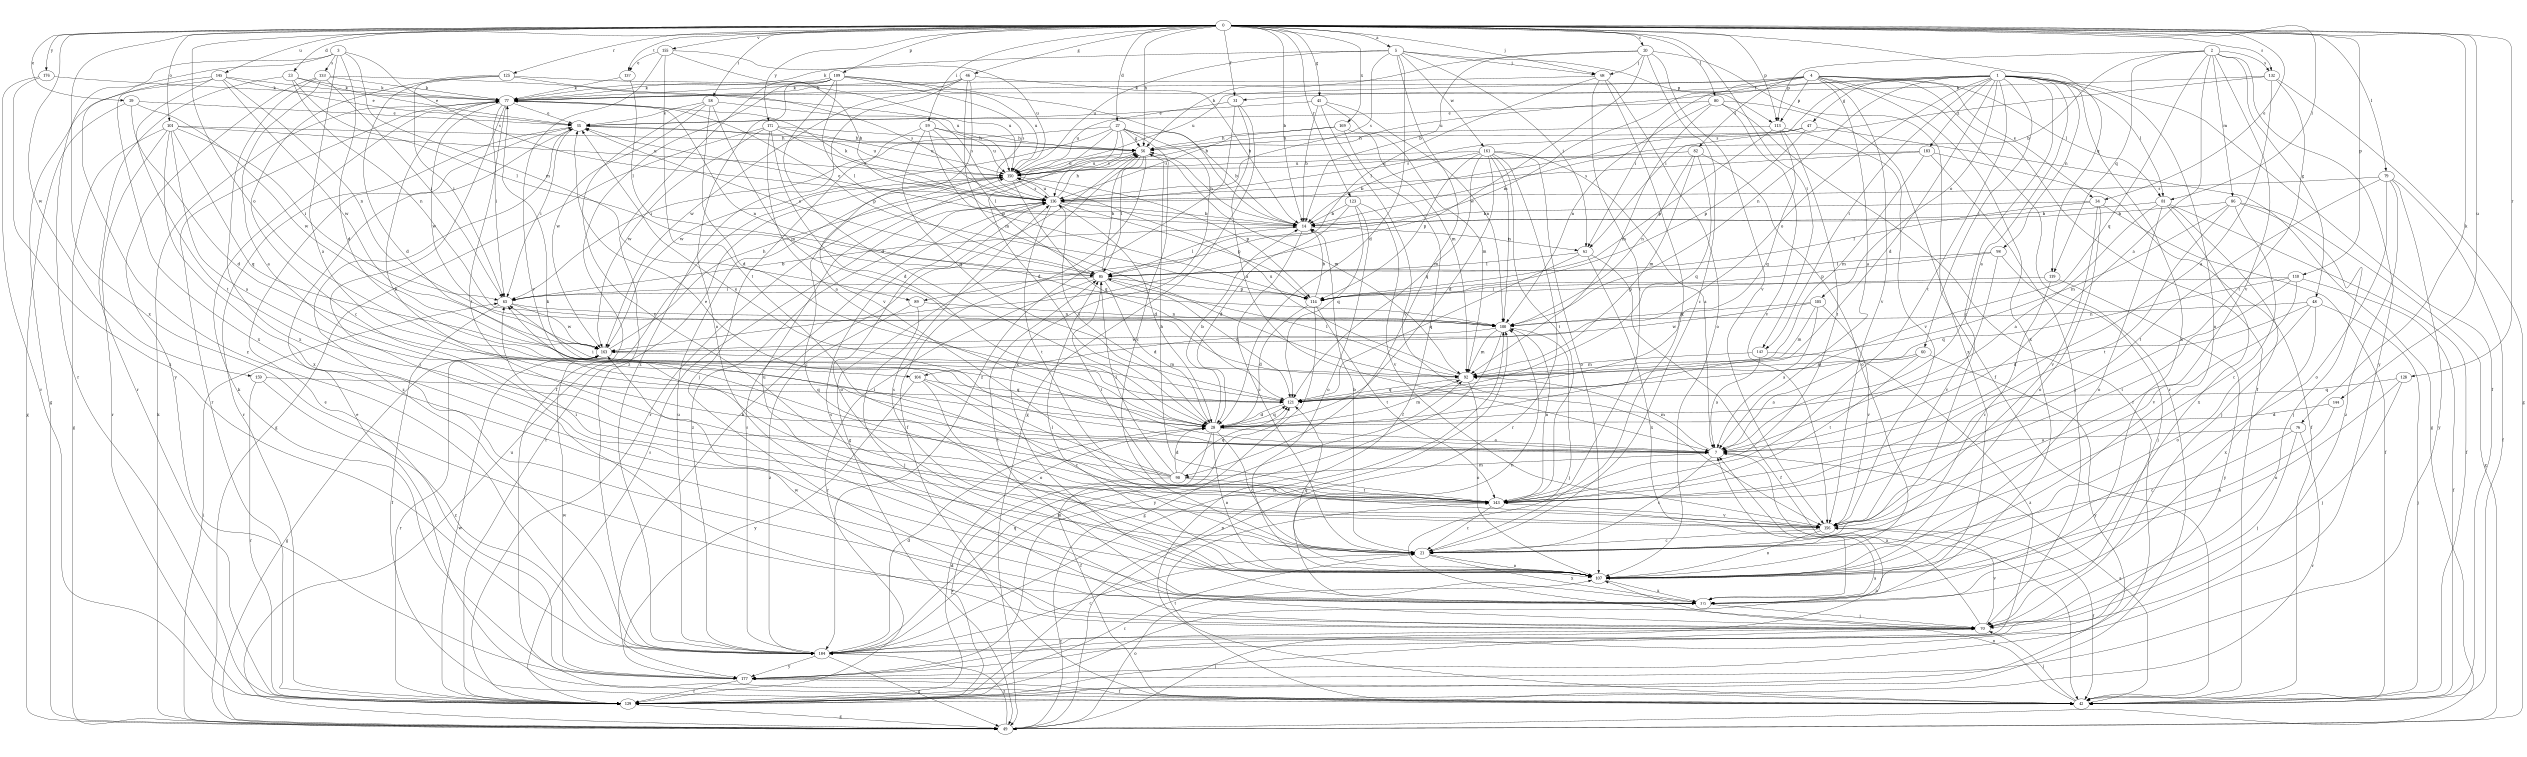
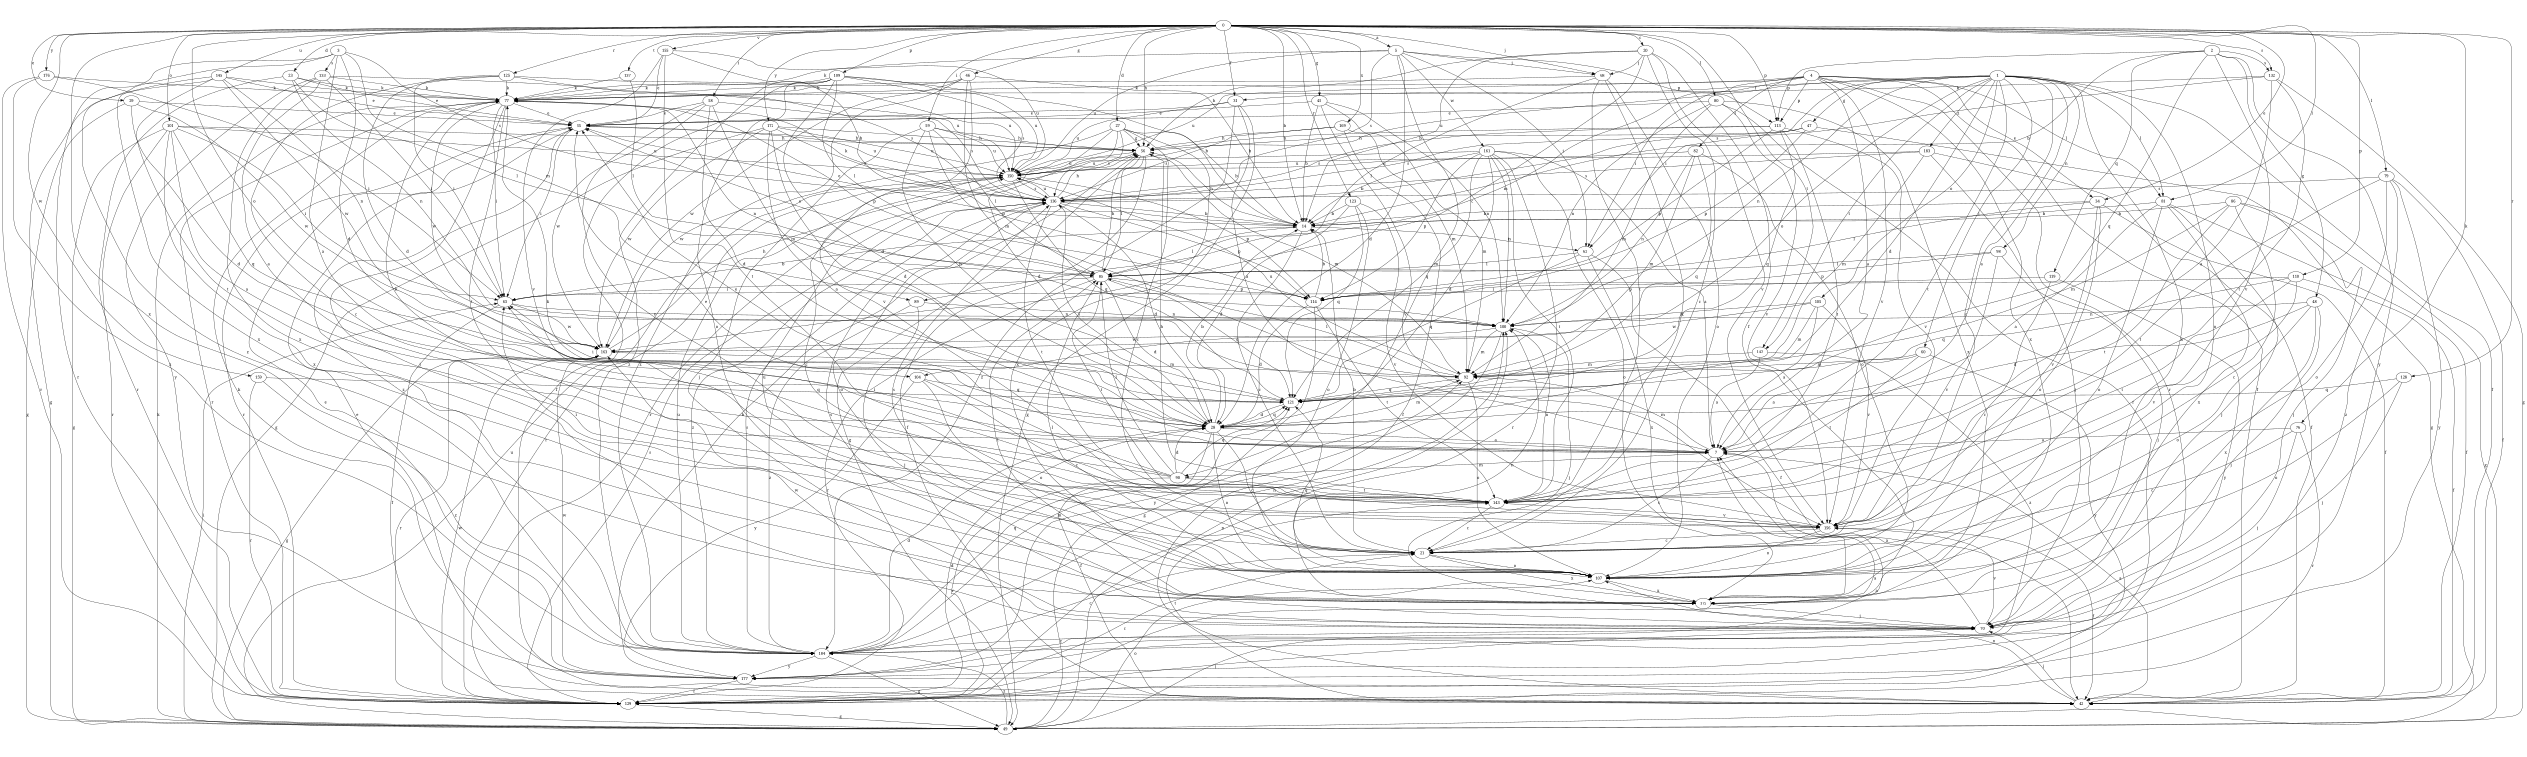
(1759, 38) -> none
(643, 58) -> (647, 112)
none -> (507, 87)
none -> (925, 115)
(2222, 125) -> none
none -> (1414, 141)
(787, 186) -> (295, 149)
(1472, 201) -> (1472, 201)
(961, 264) -> (961, 264)
(2080, 294) -> none
(1573, 343) -> (1623, 414)
(1990, 375) -> (1780, 379)
(2336, 402) -> none
(2417, 633) -> (2199, 508)
(1411, 701) -> none
